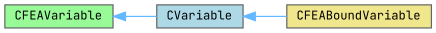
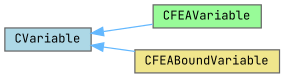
(141, 16) -> (128, 28)
